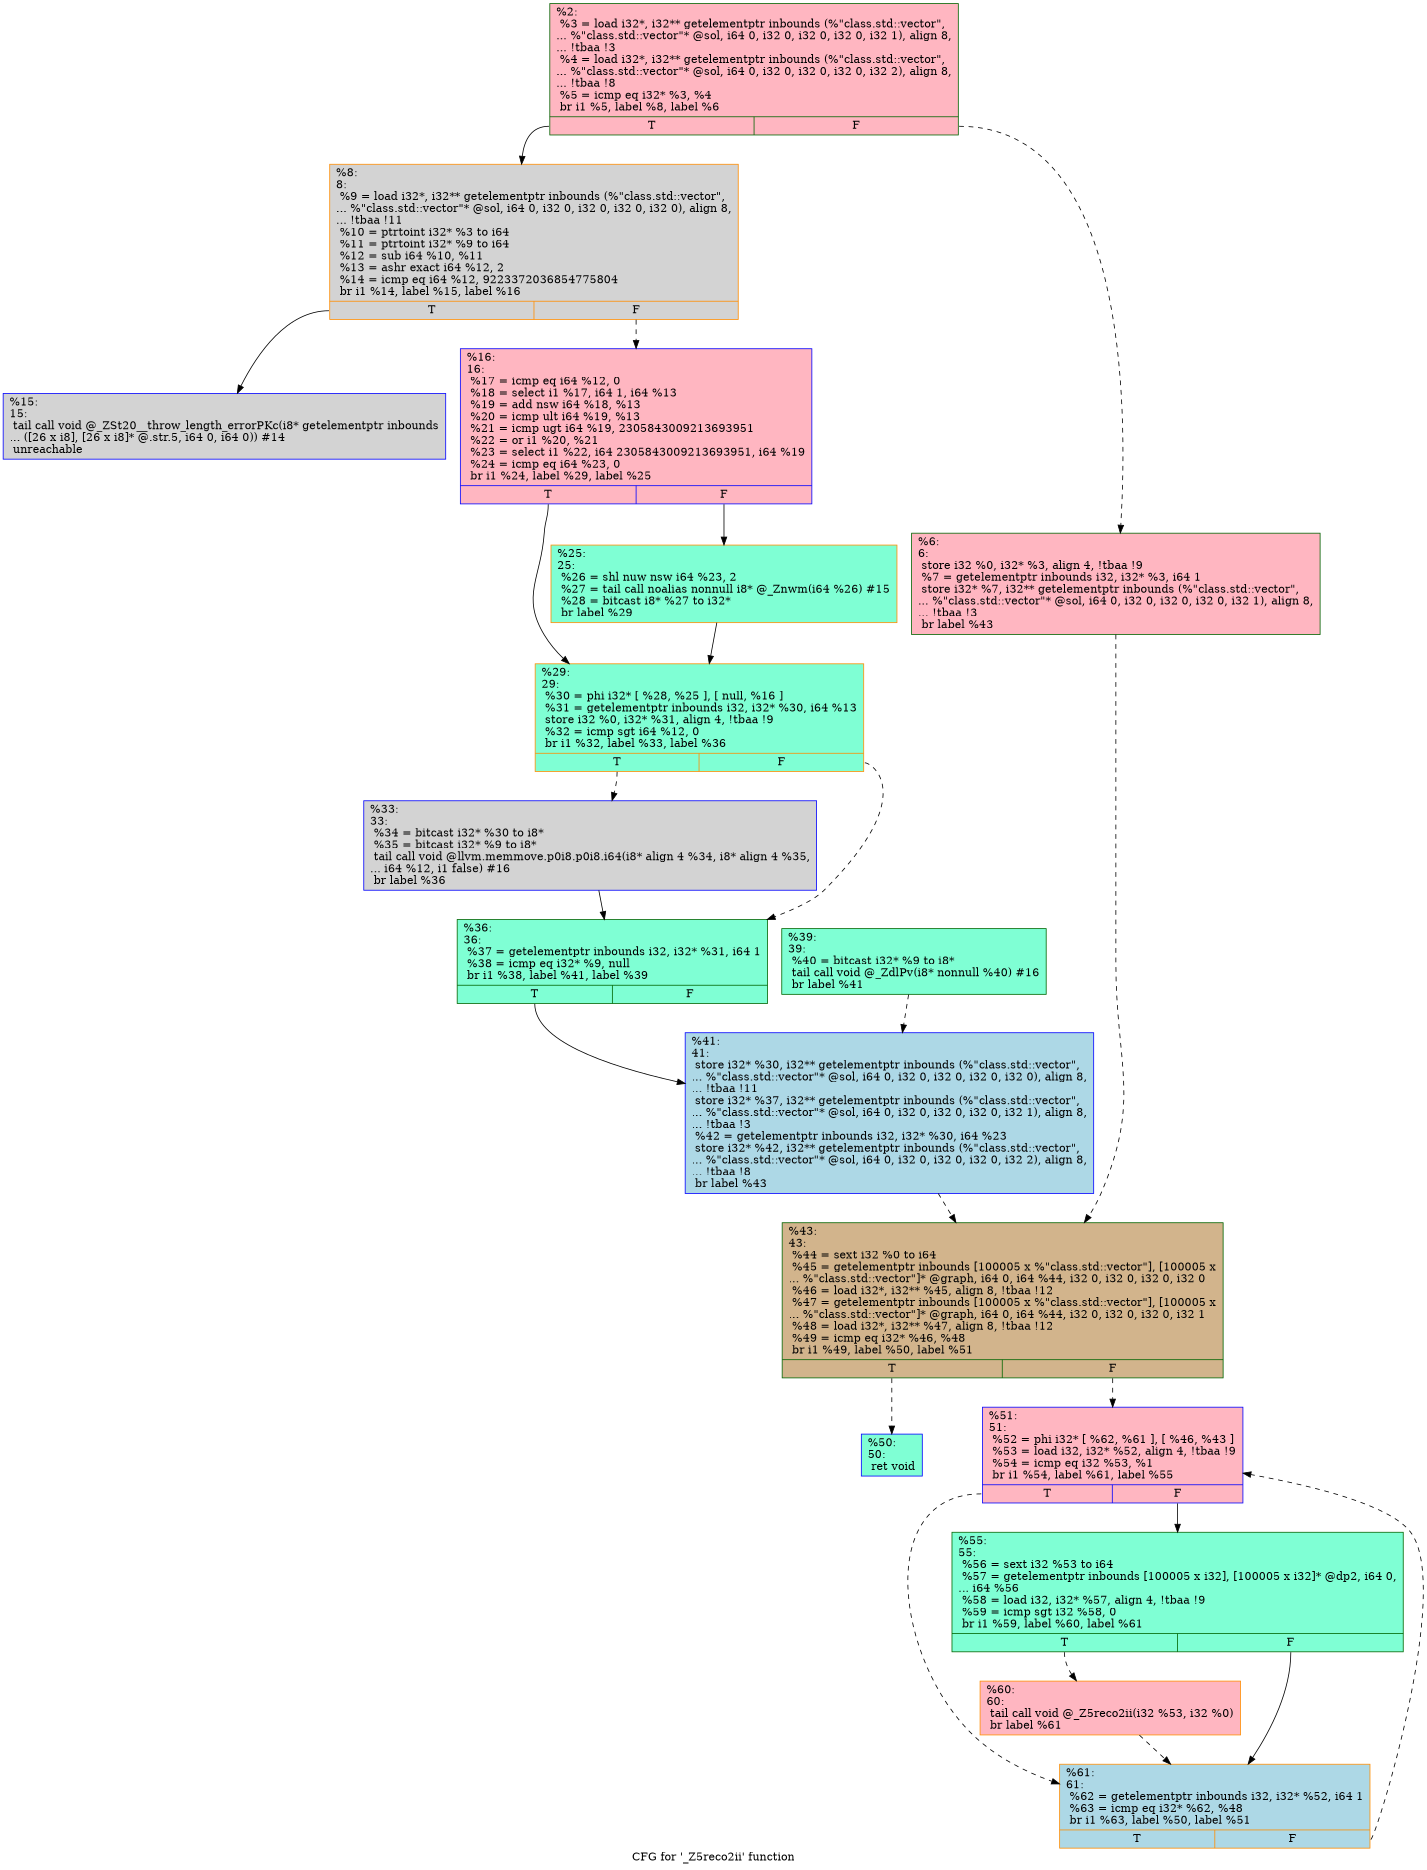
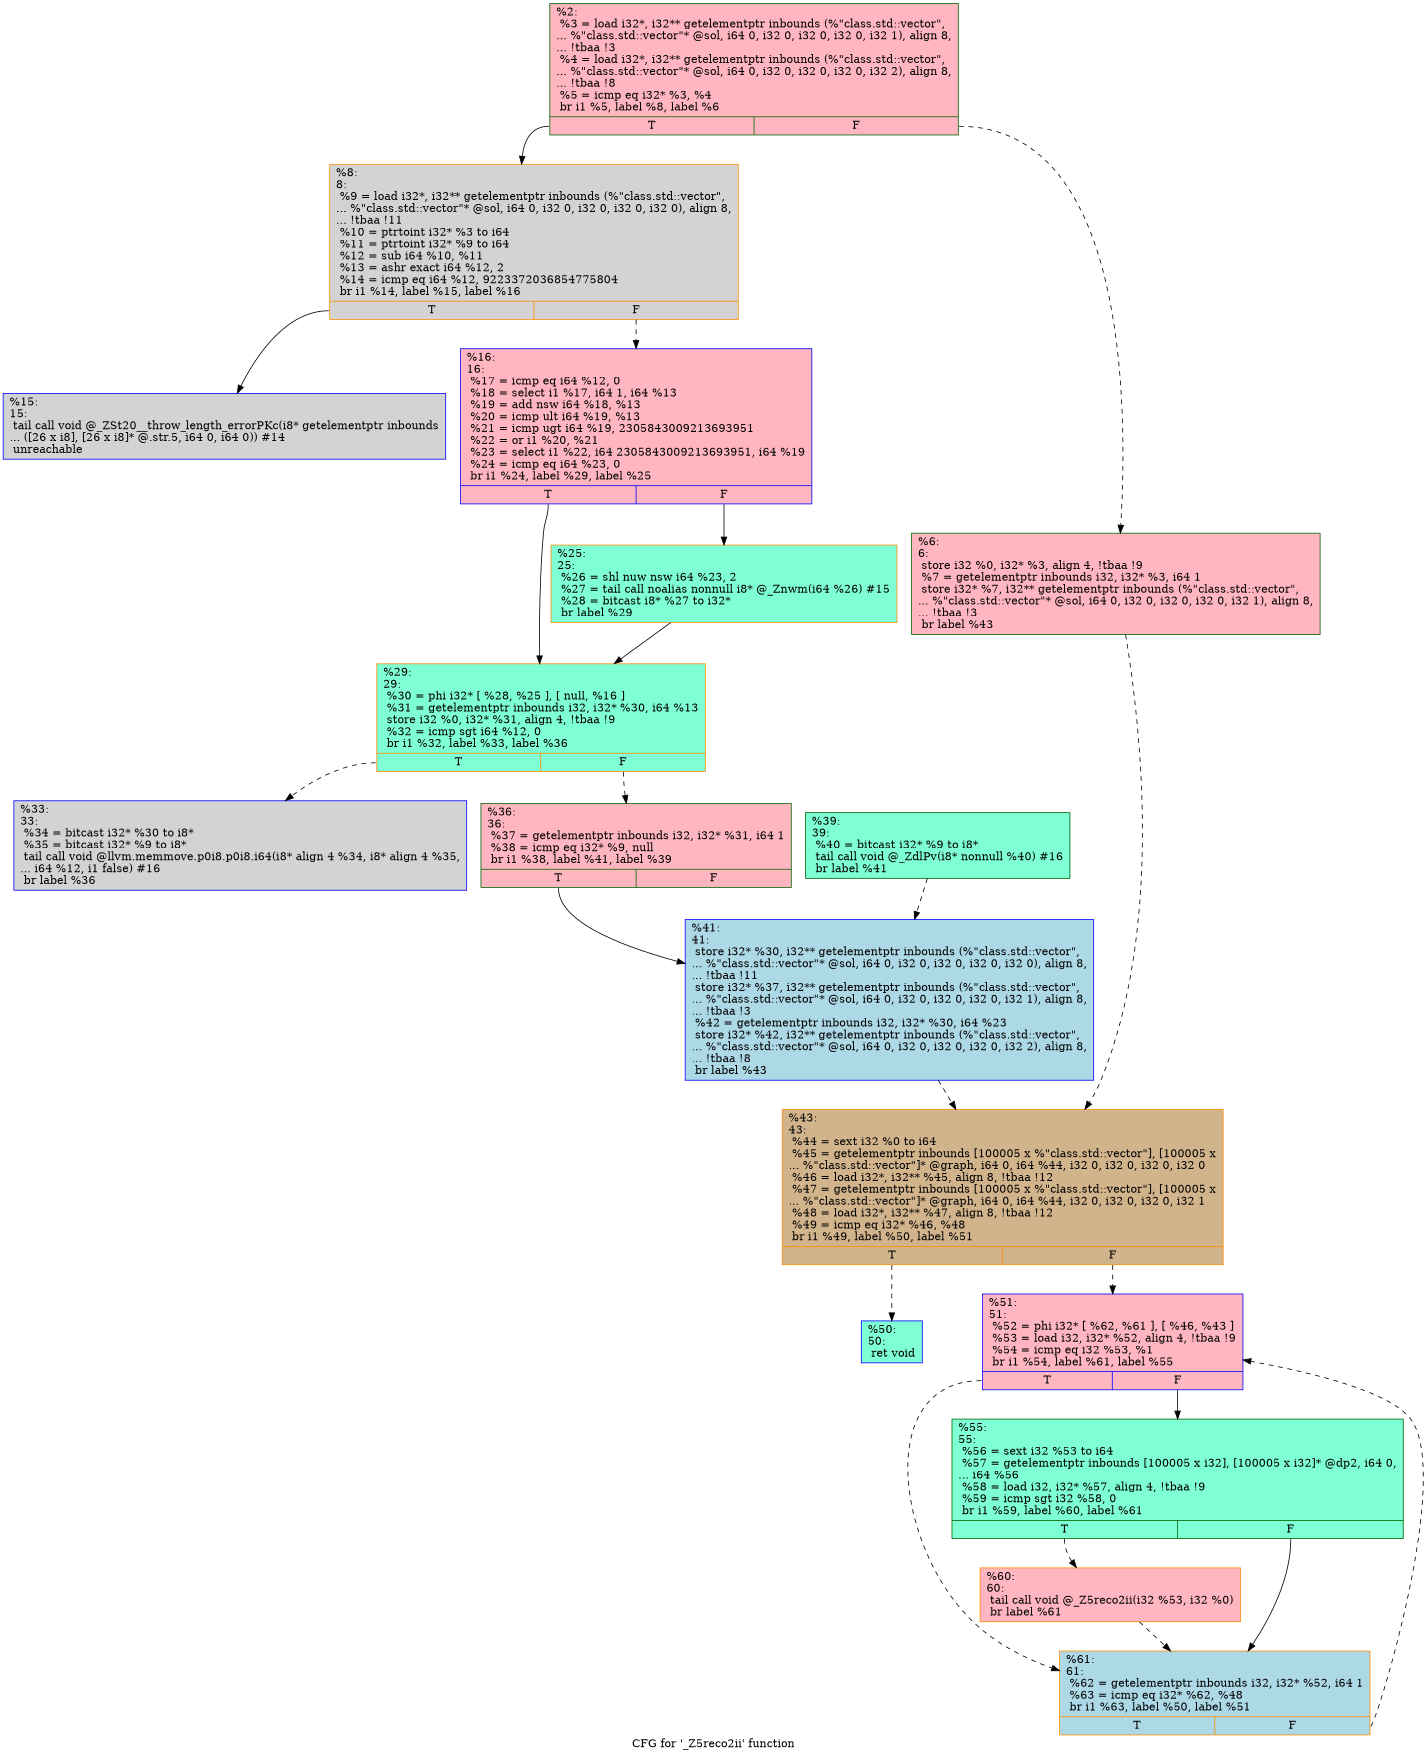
(601, 901) -> none
(612, 961) -> (636, 846)
(1003, 1300) -> (1003, 1187)
